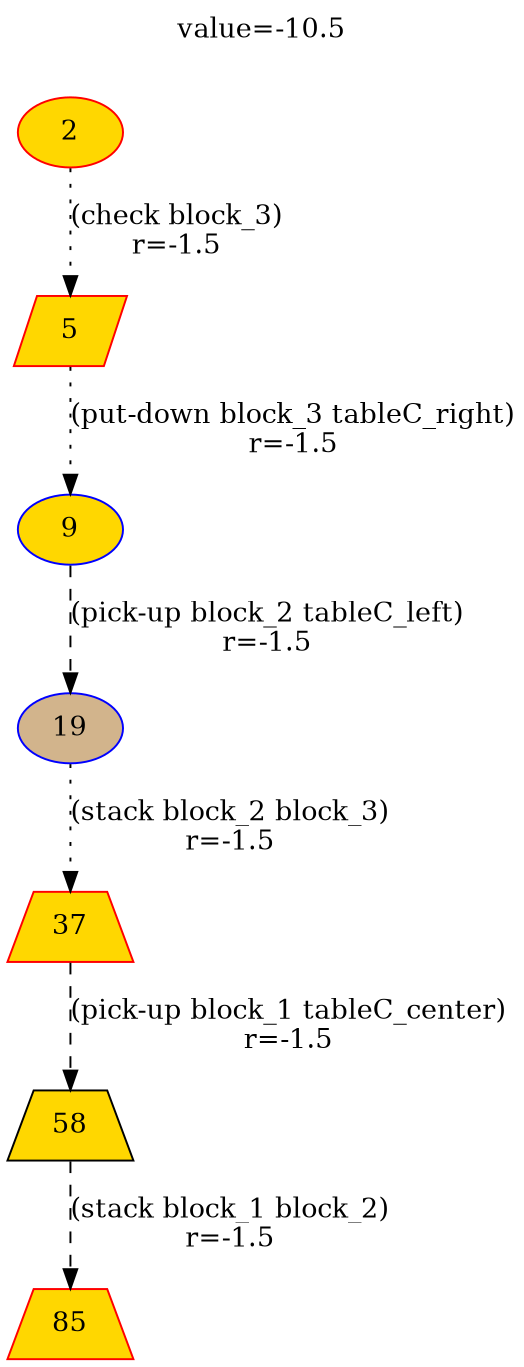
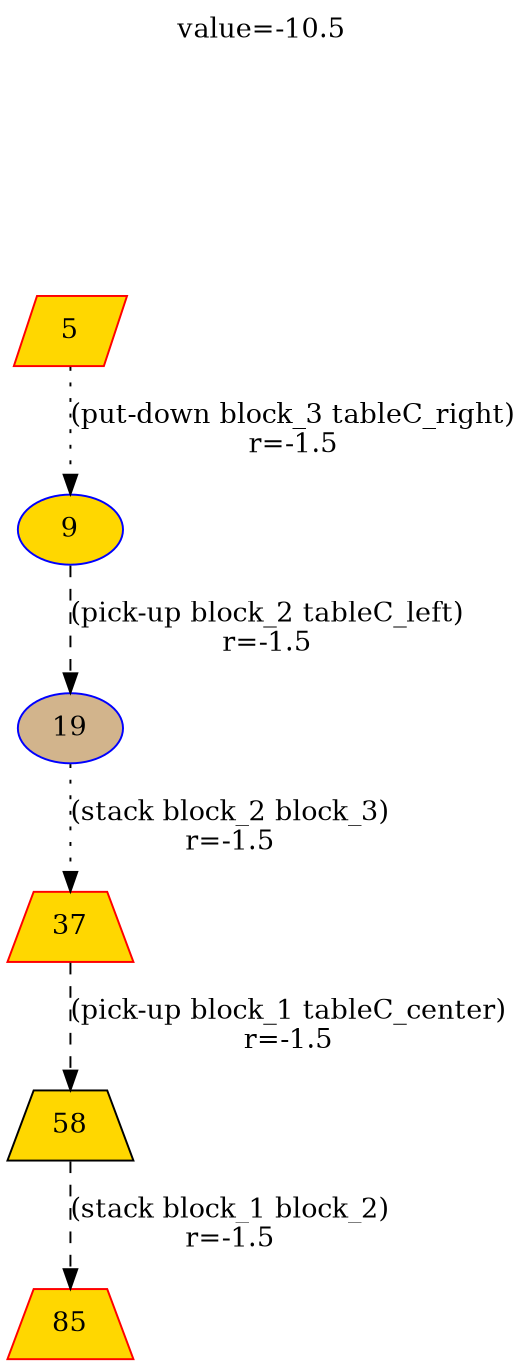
(70, 132) -> none
